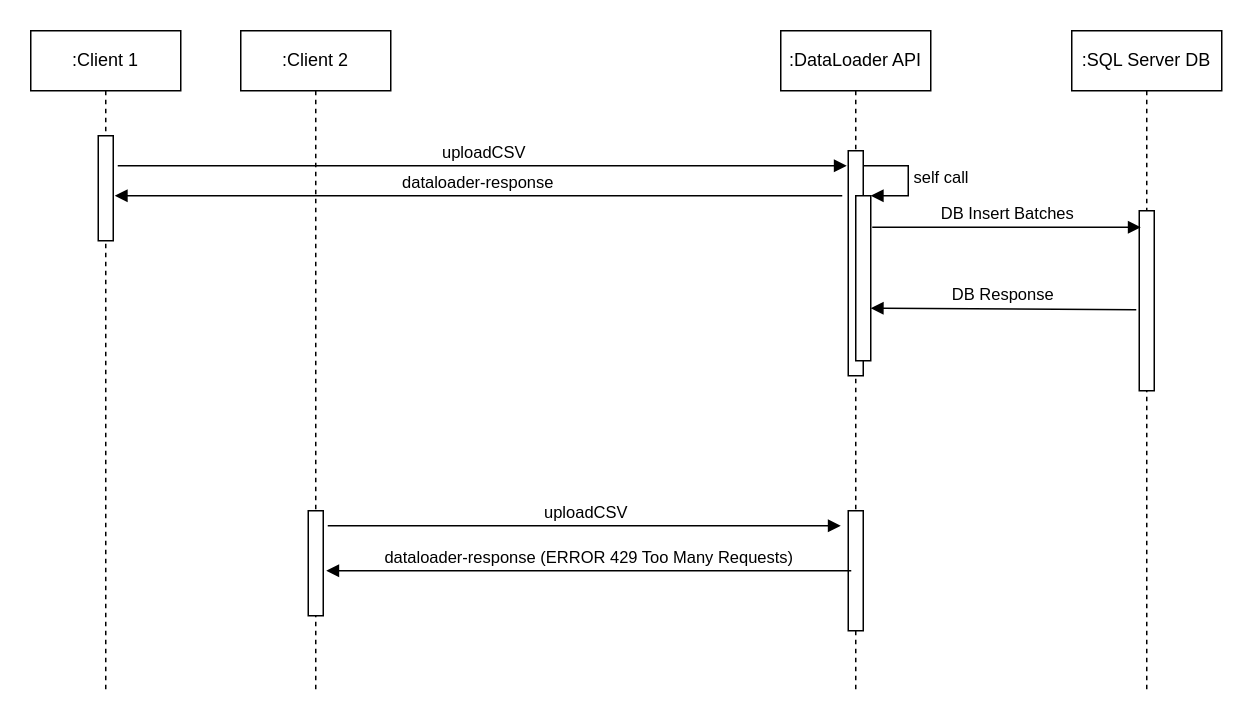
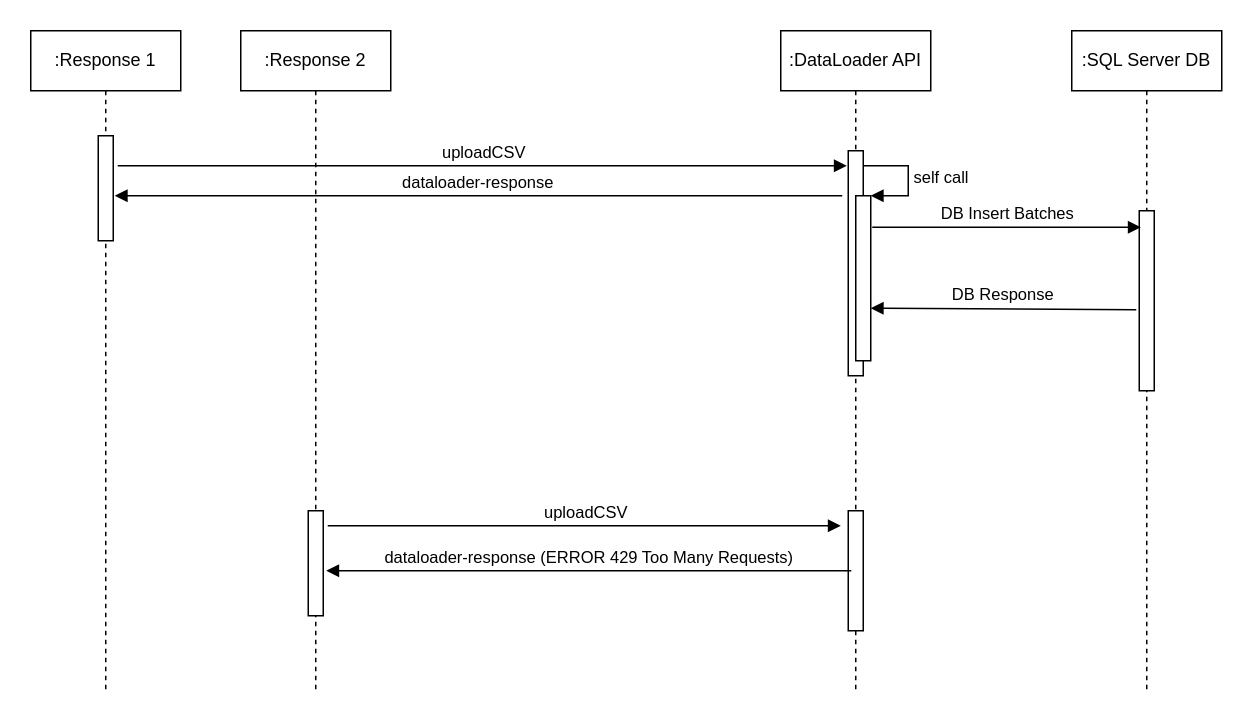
(106, 61) -> (106, 61)
(316, 61) -> (316, 61)
